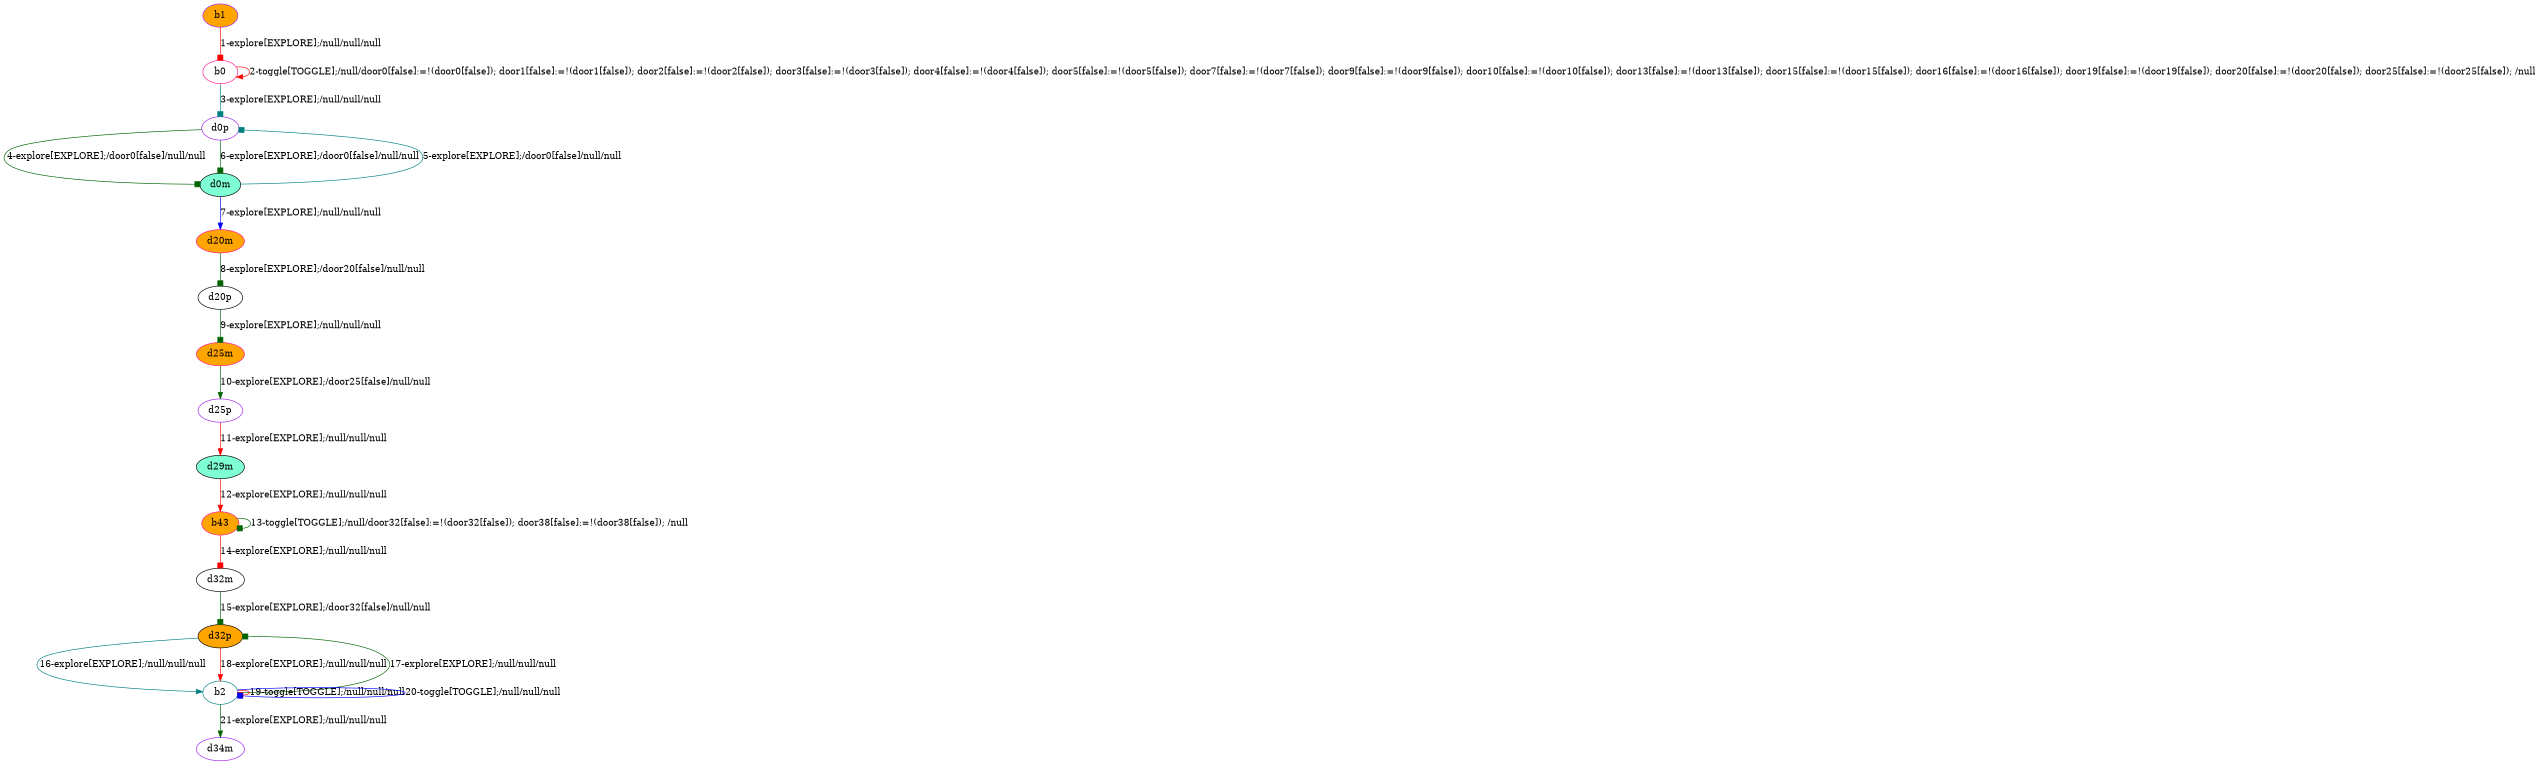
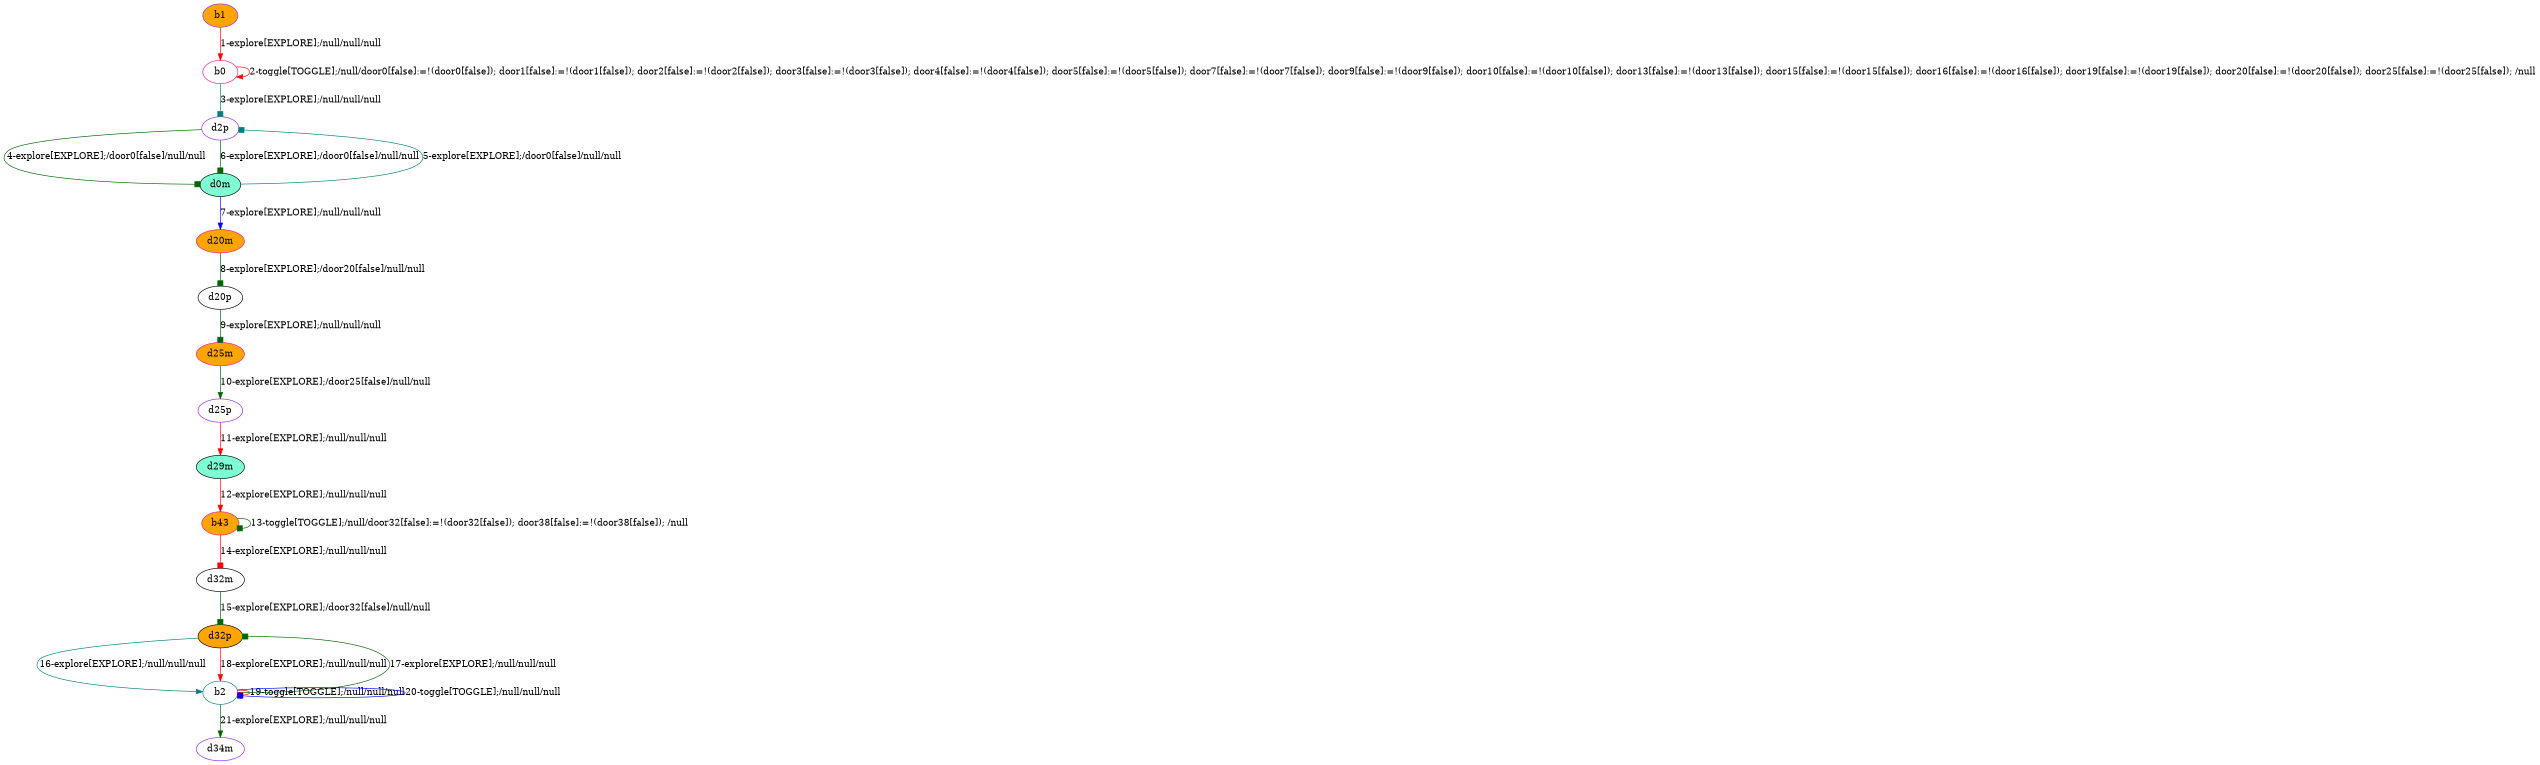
(220, 41) -> (220, 41)
(220, 128) -> (220, 128)
